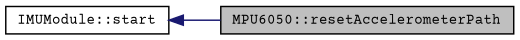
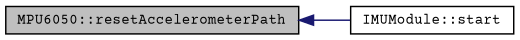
(202, 20) -> (332, 20)
